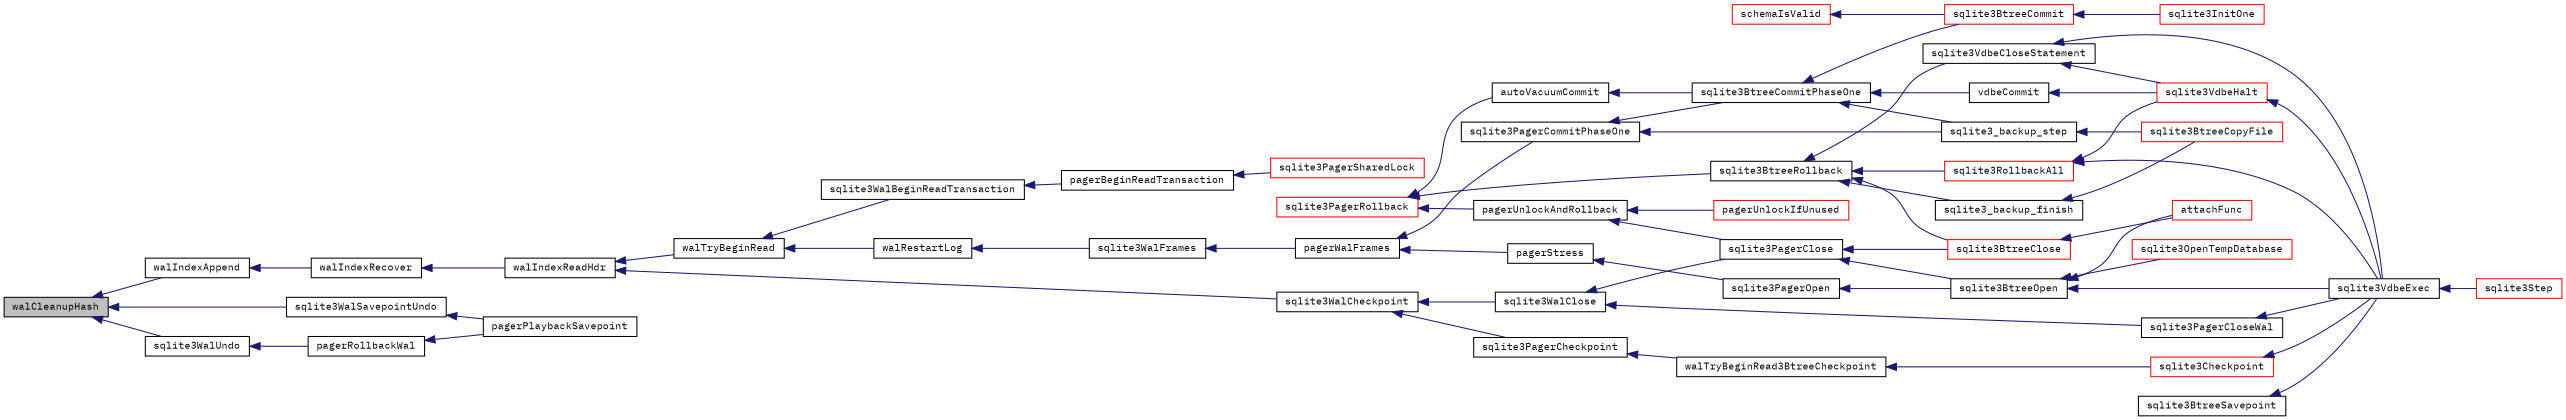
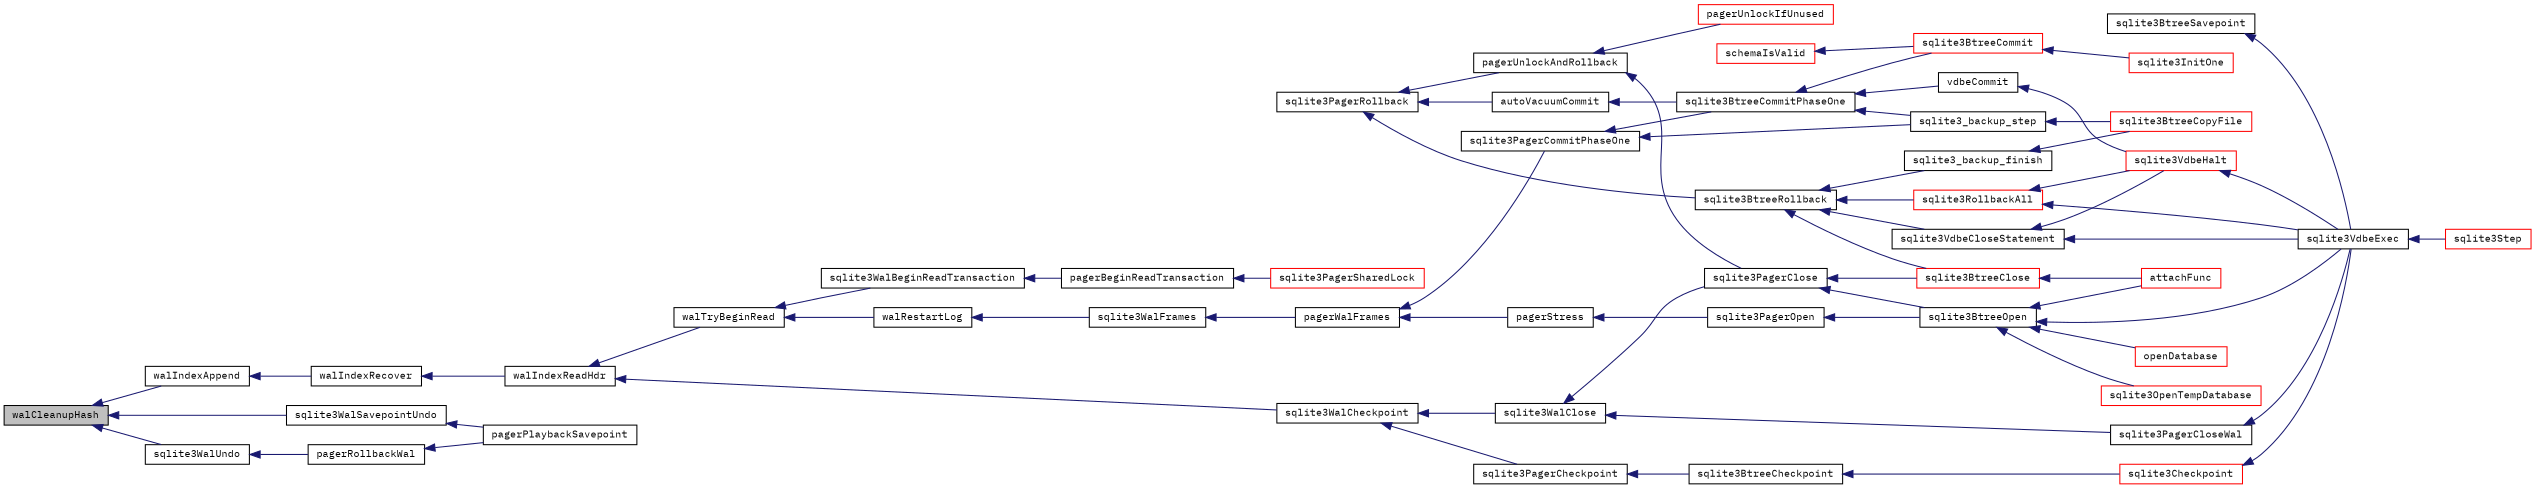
(1347, 207) -> (1347, 102)
none -> (2181, 357)
(1781, 367) -> (1766, 474)
